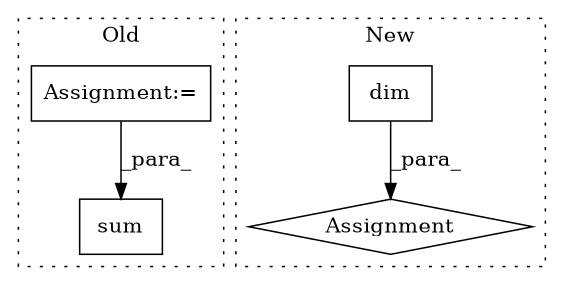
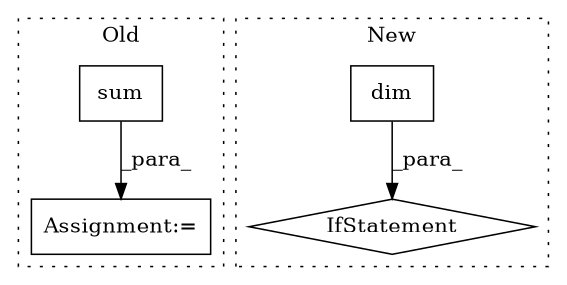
(121, 152) -> (121, 152)
(391, 227) -> (392, 227)
